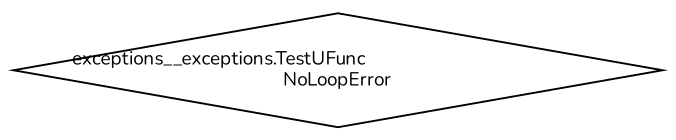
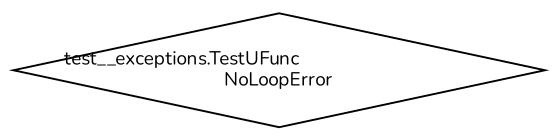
(338, 70) -> (279, 70)
